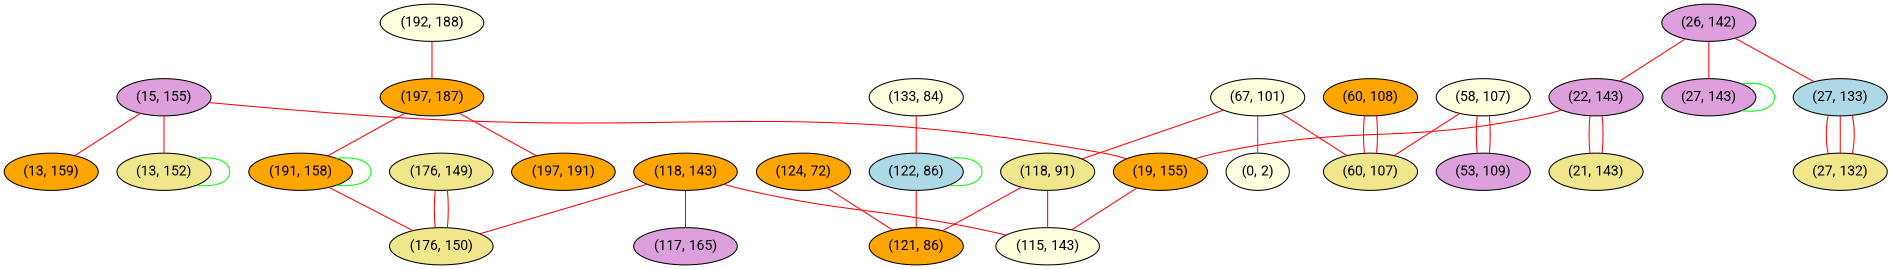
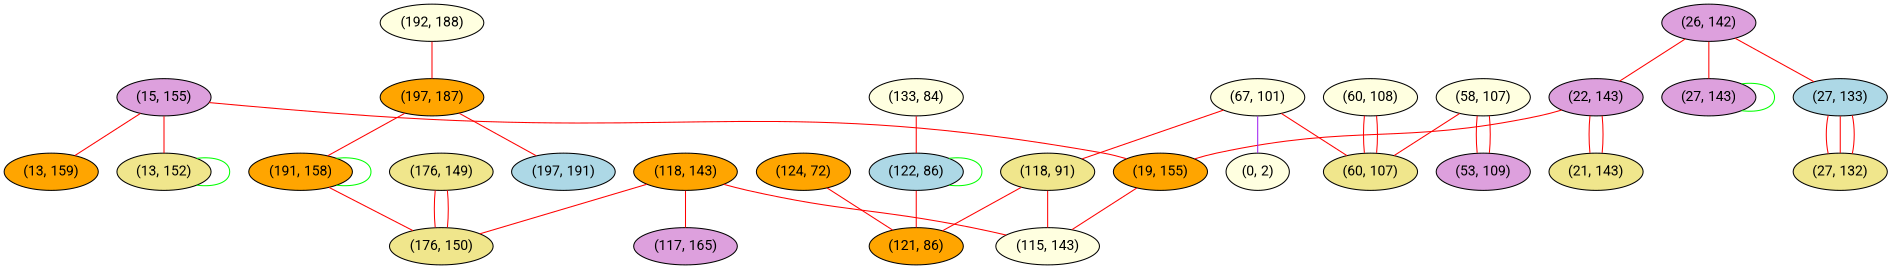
(1370, 97) -> (1370, 97)
(563, 172) -> (563, 172)
